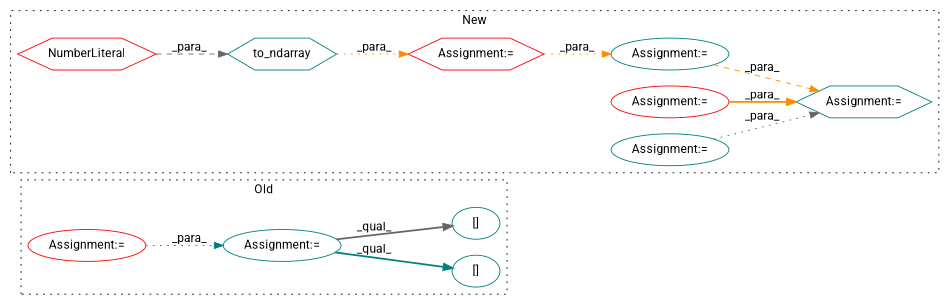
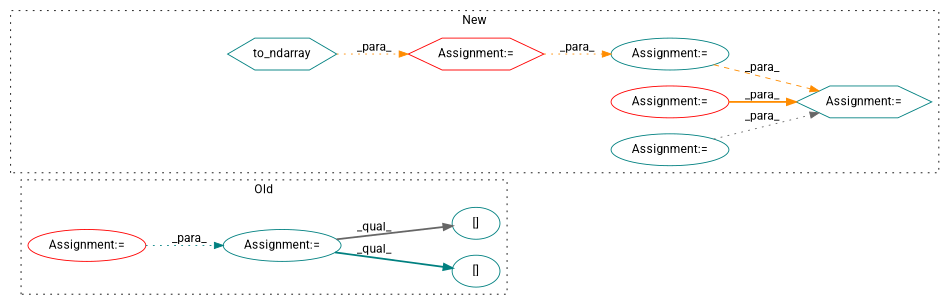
(87, 54) -> none
